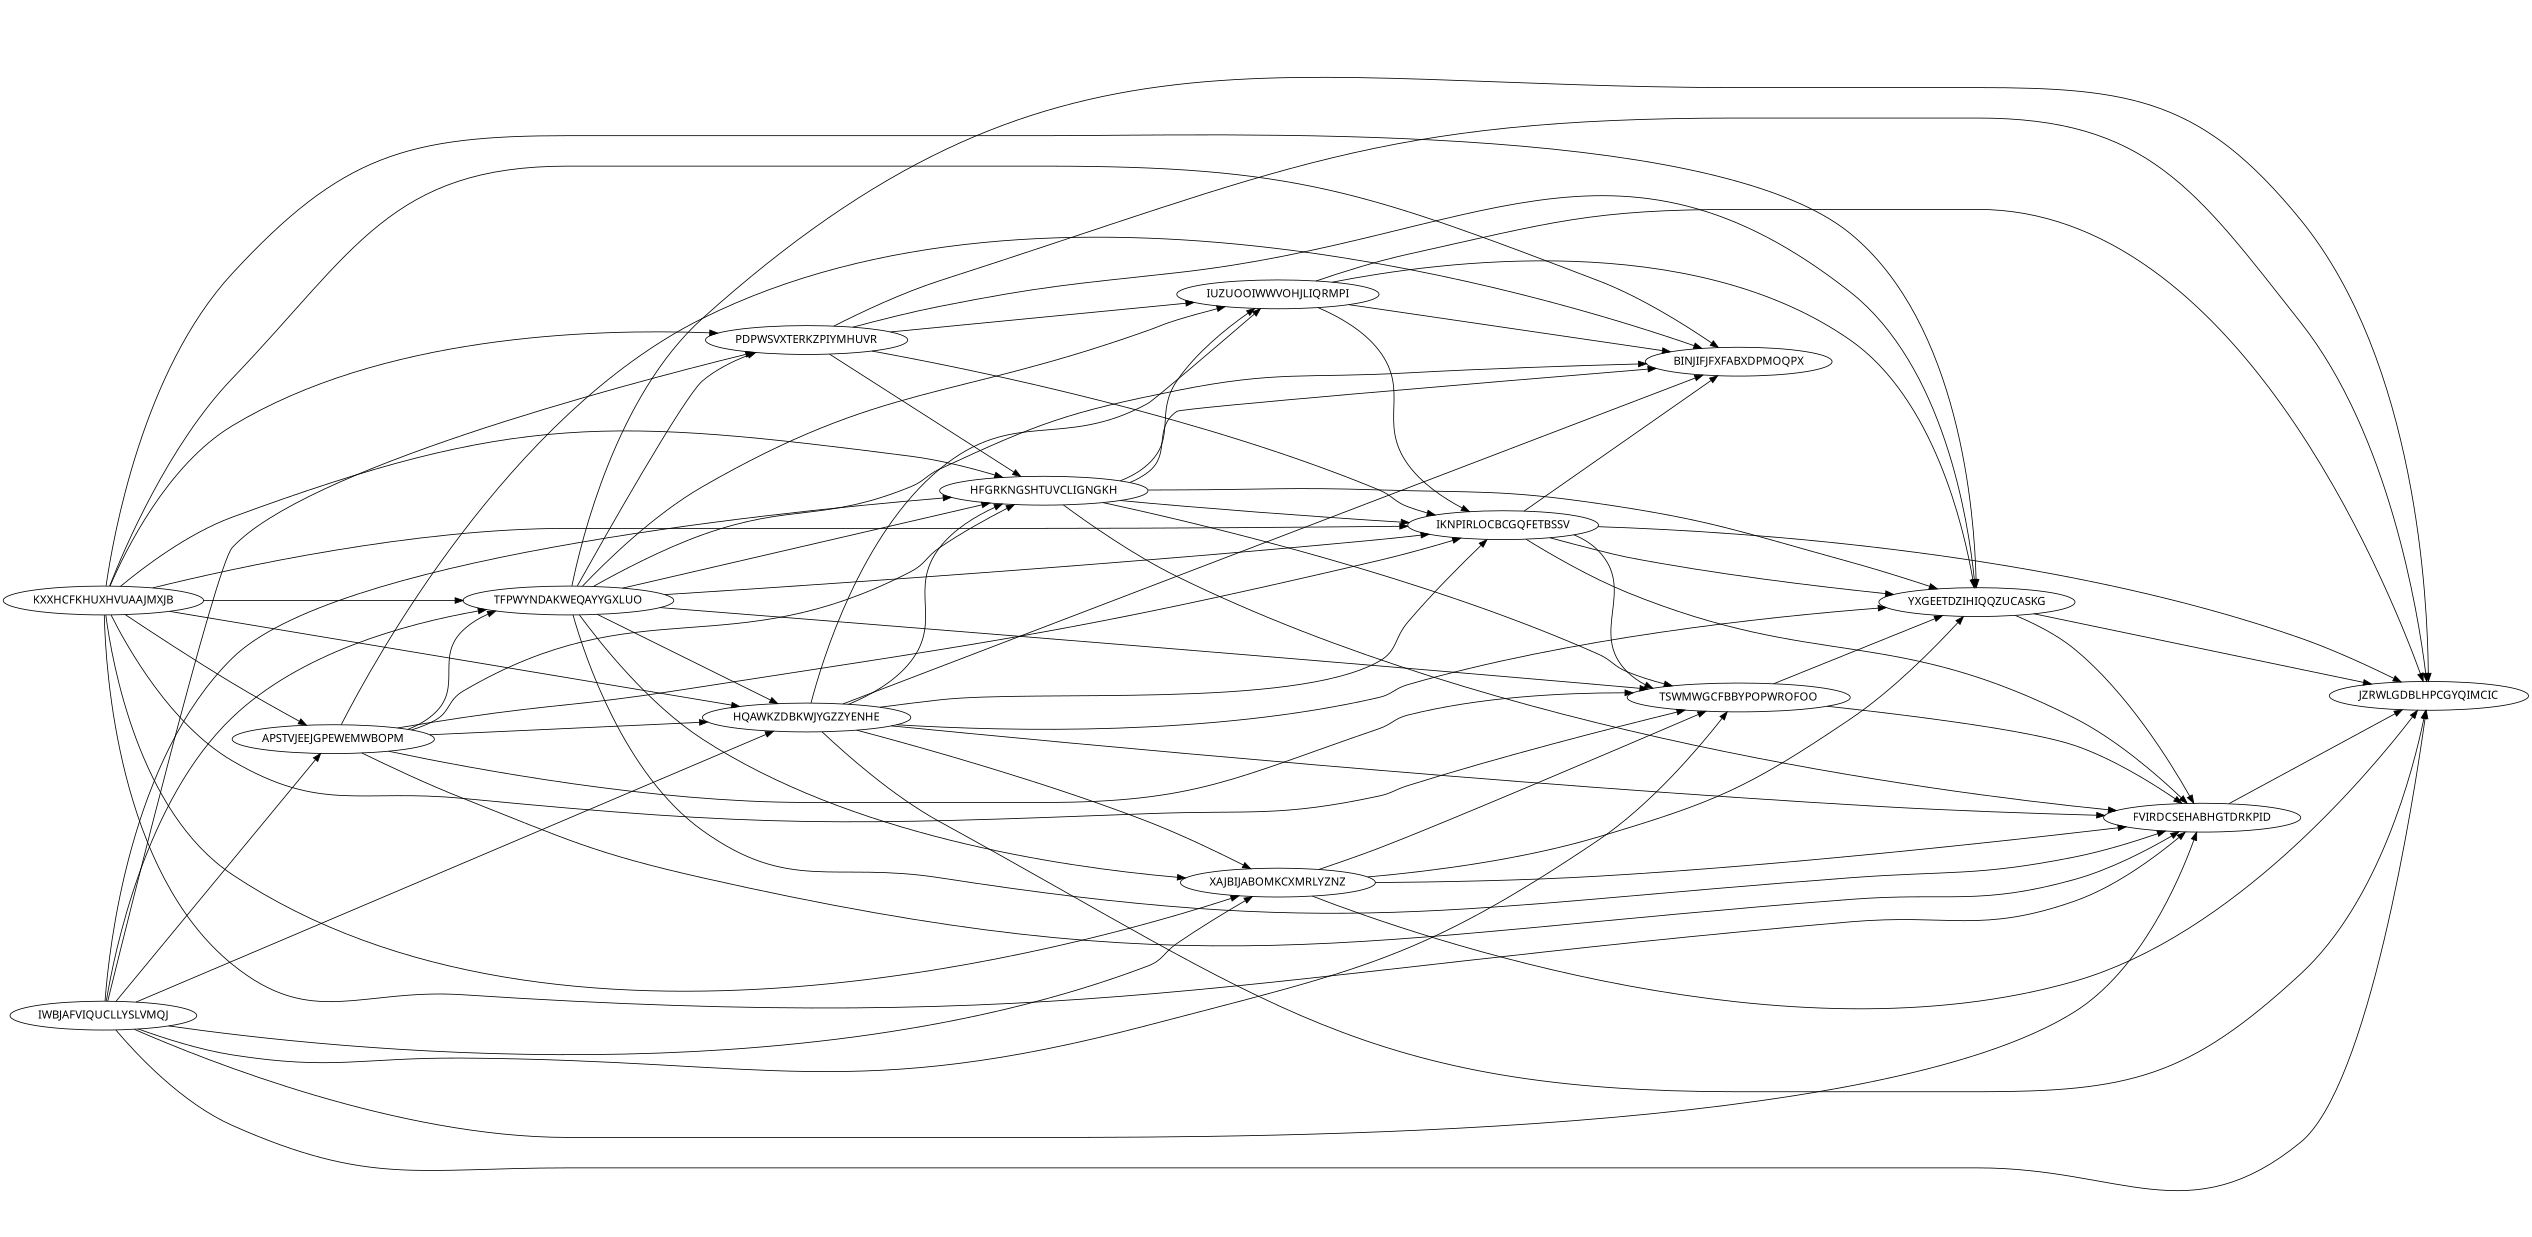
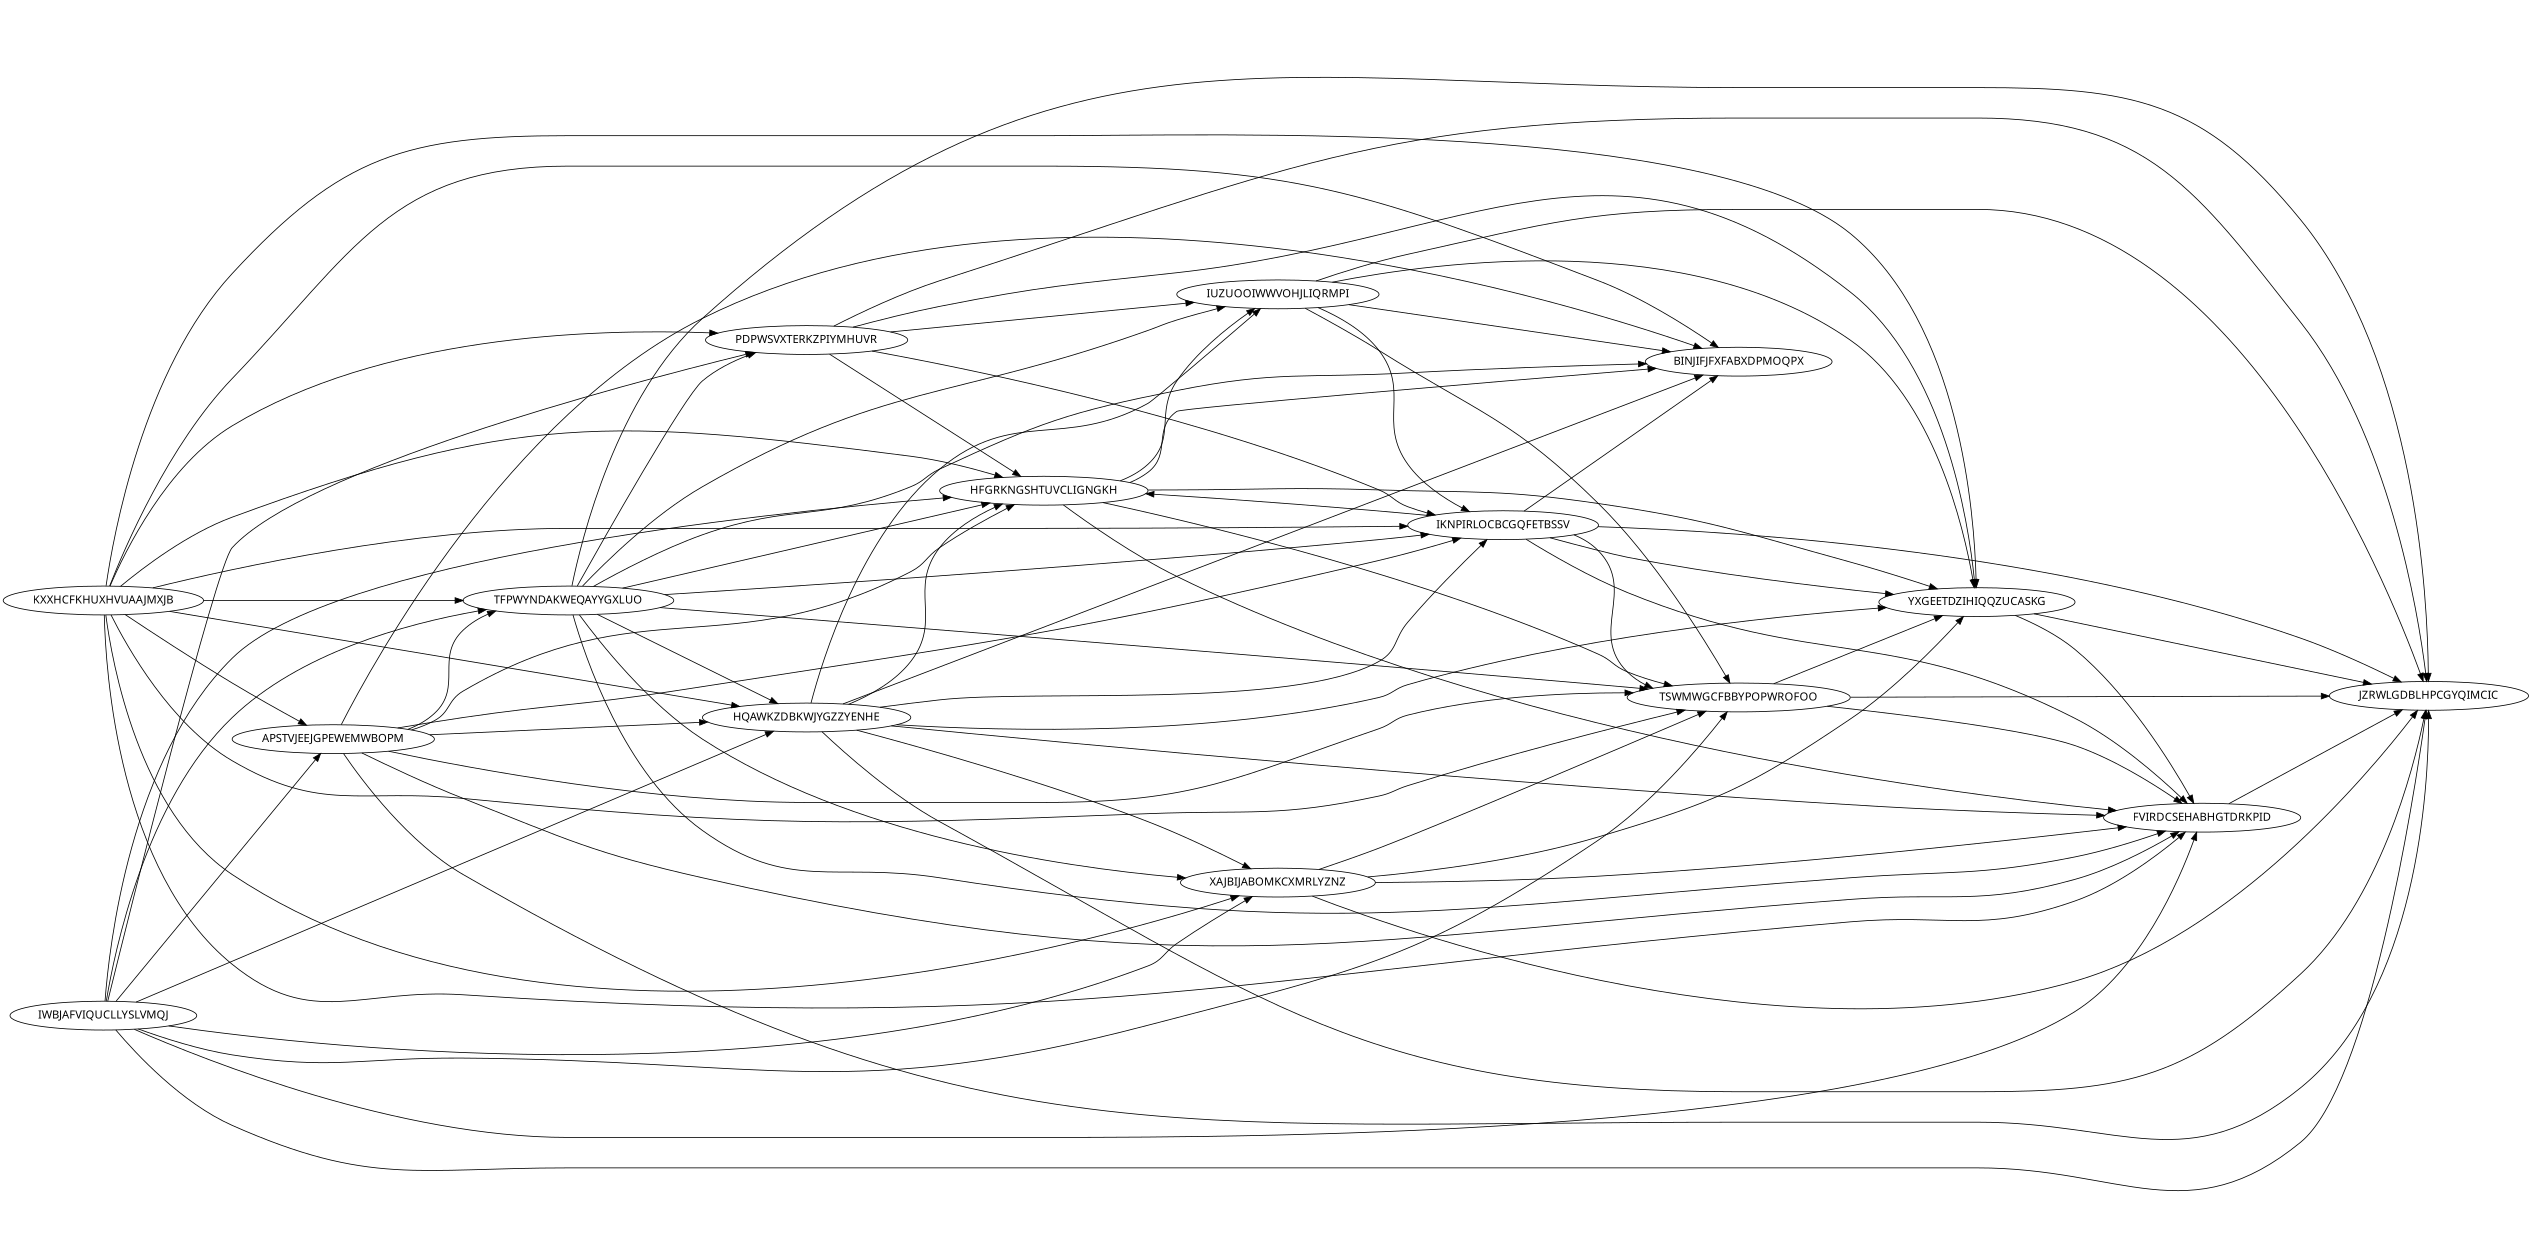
none -> (1547, 457)
(1261, 512) -> (1292, 504)
none -> (2086, 697)
none -> (1419, 1124)
